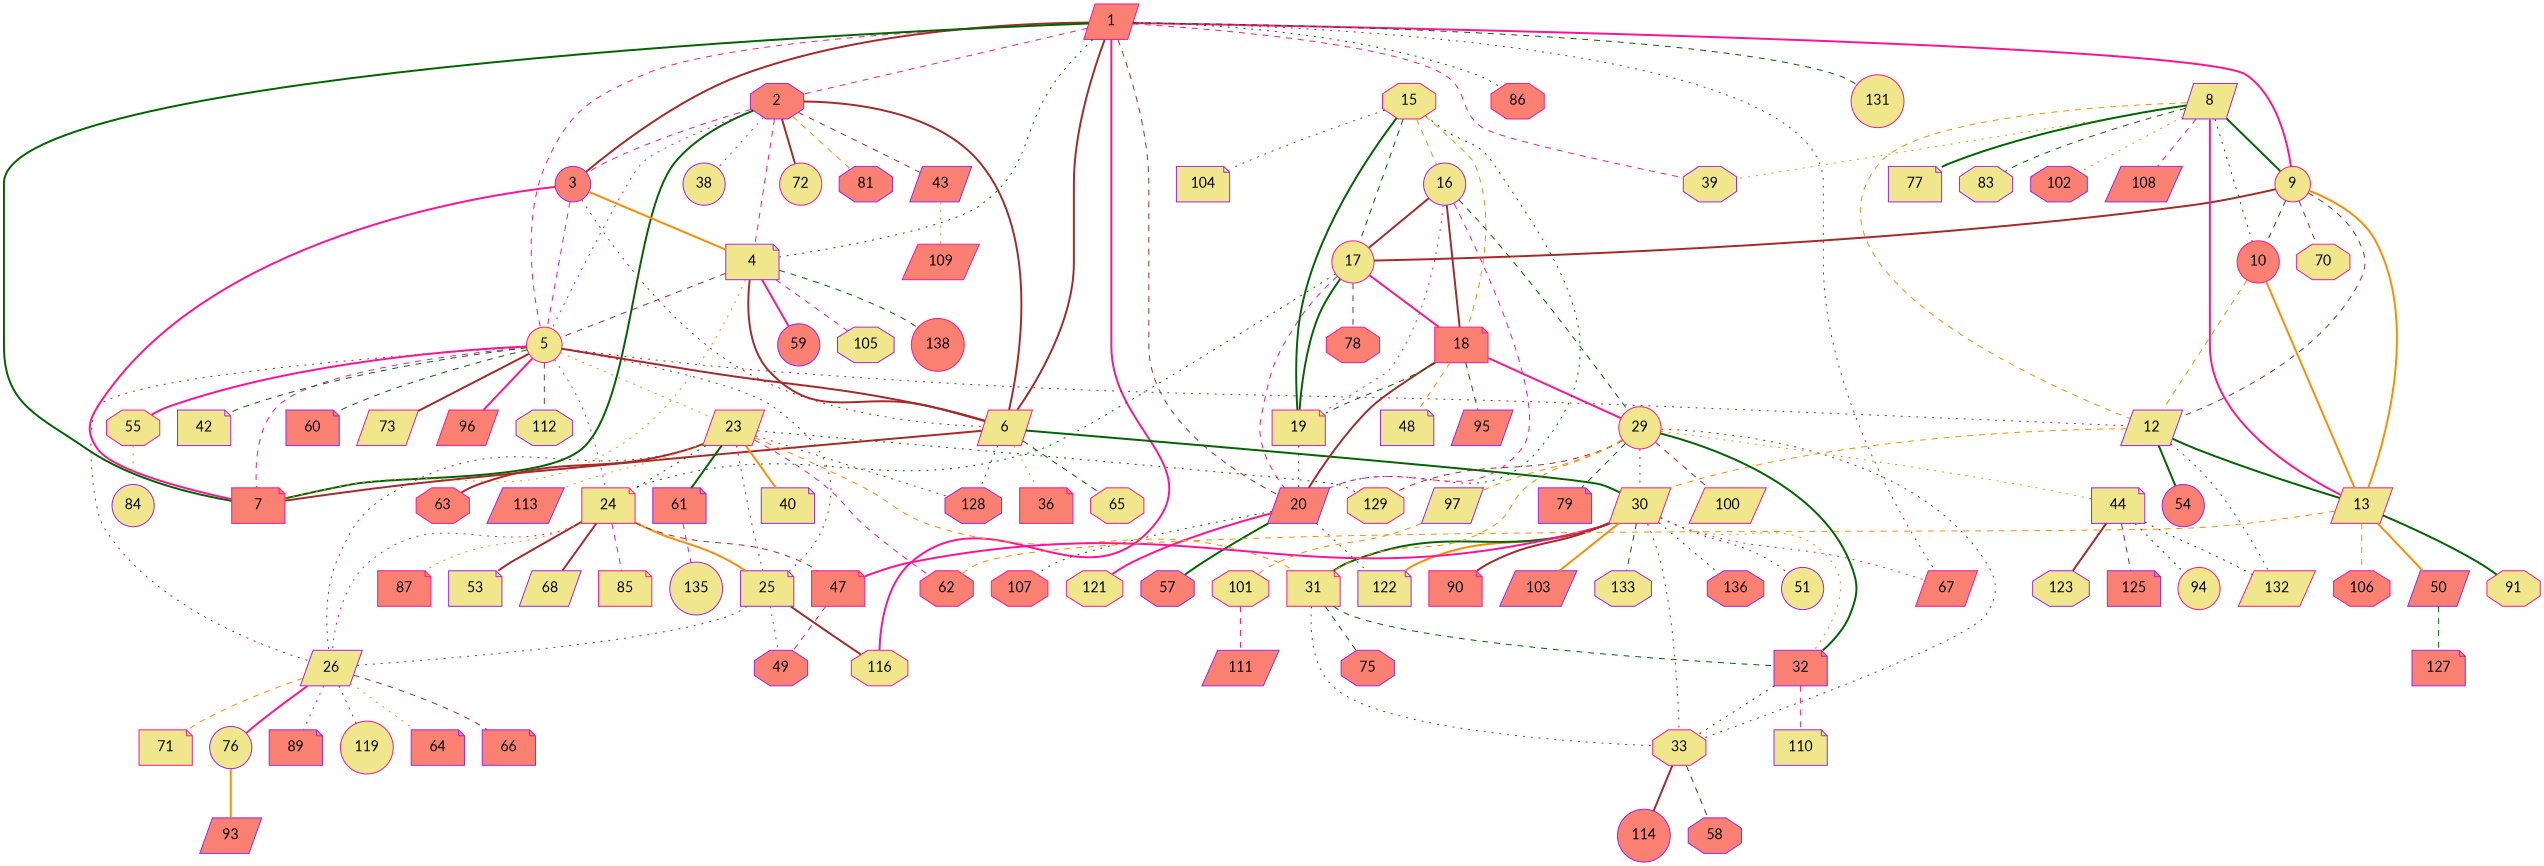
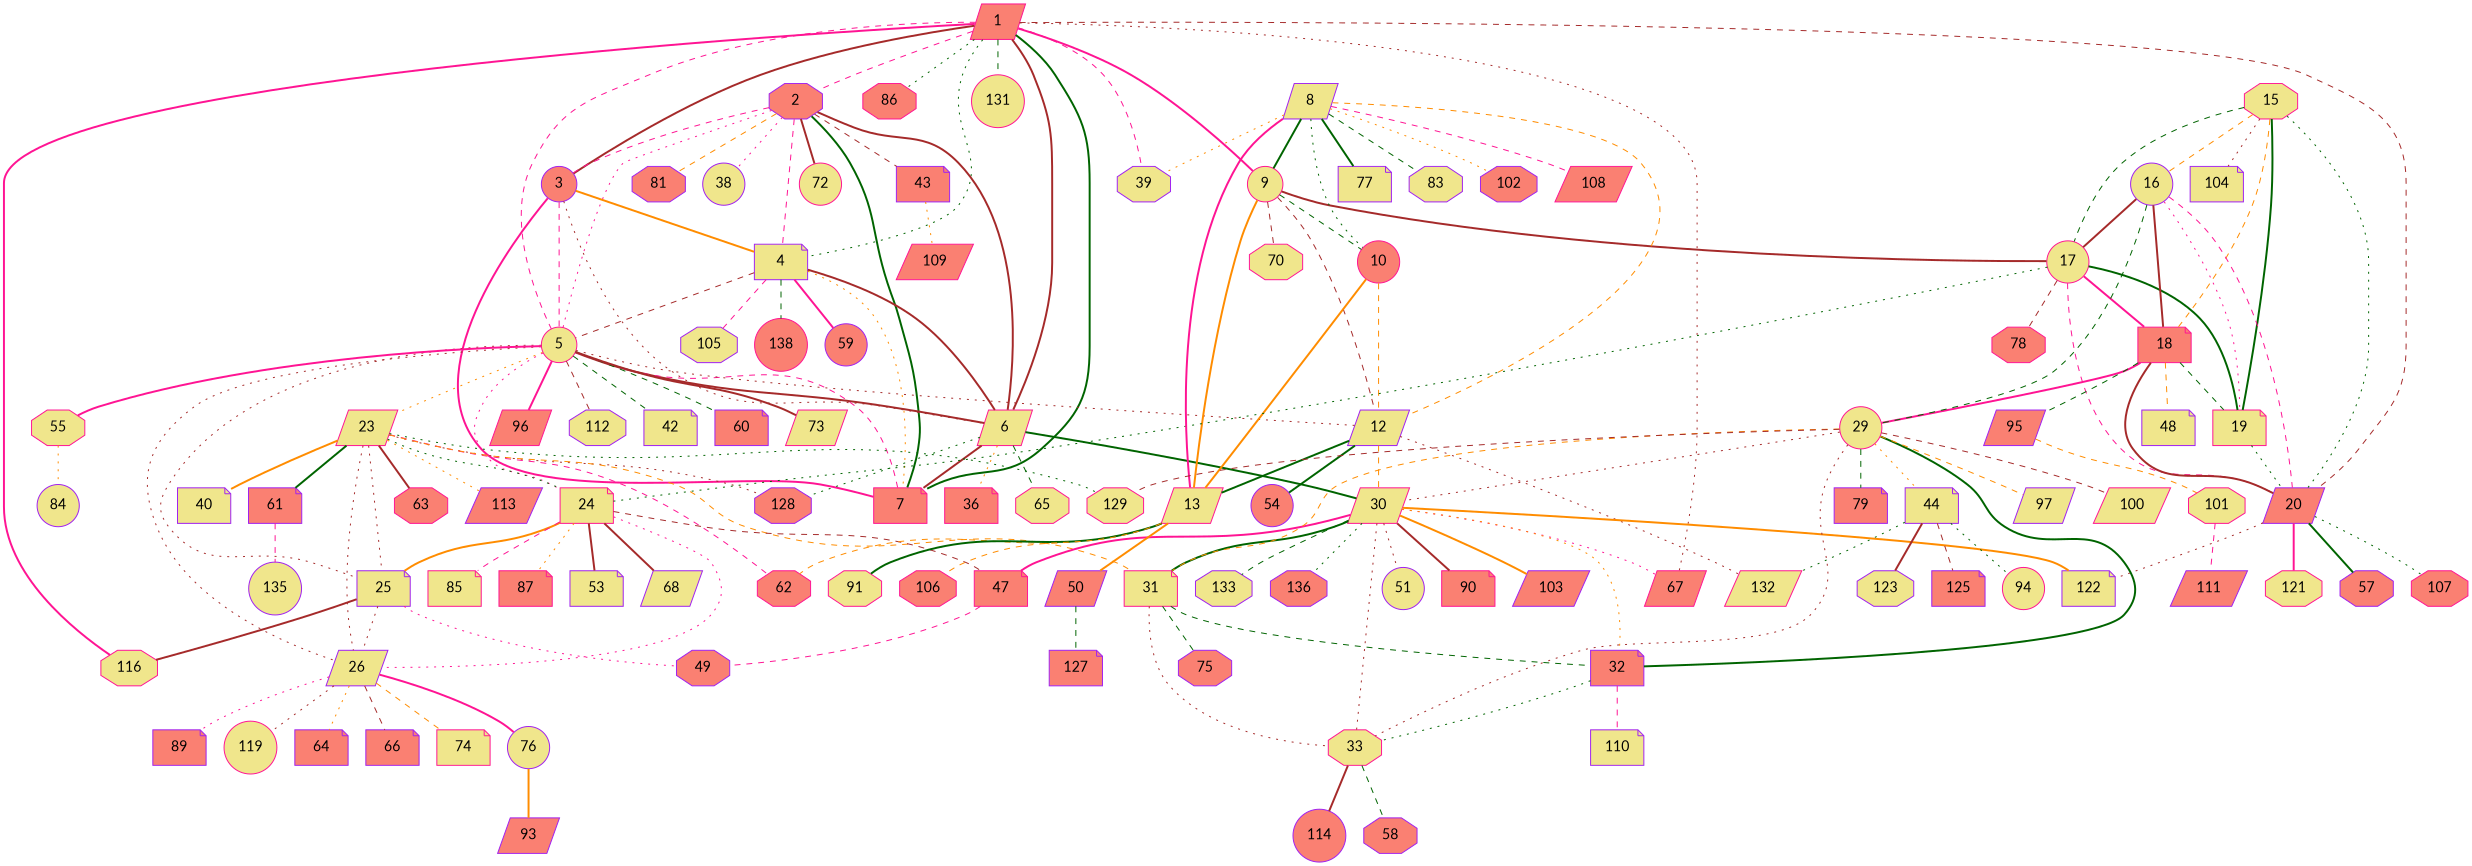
(941, 184) -> (923, 184)
(2144, 184) -> (1594, 184)
(1346, 543) -> (2117, 465)
(166, 748) -> (463, 748)
